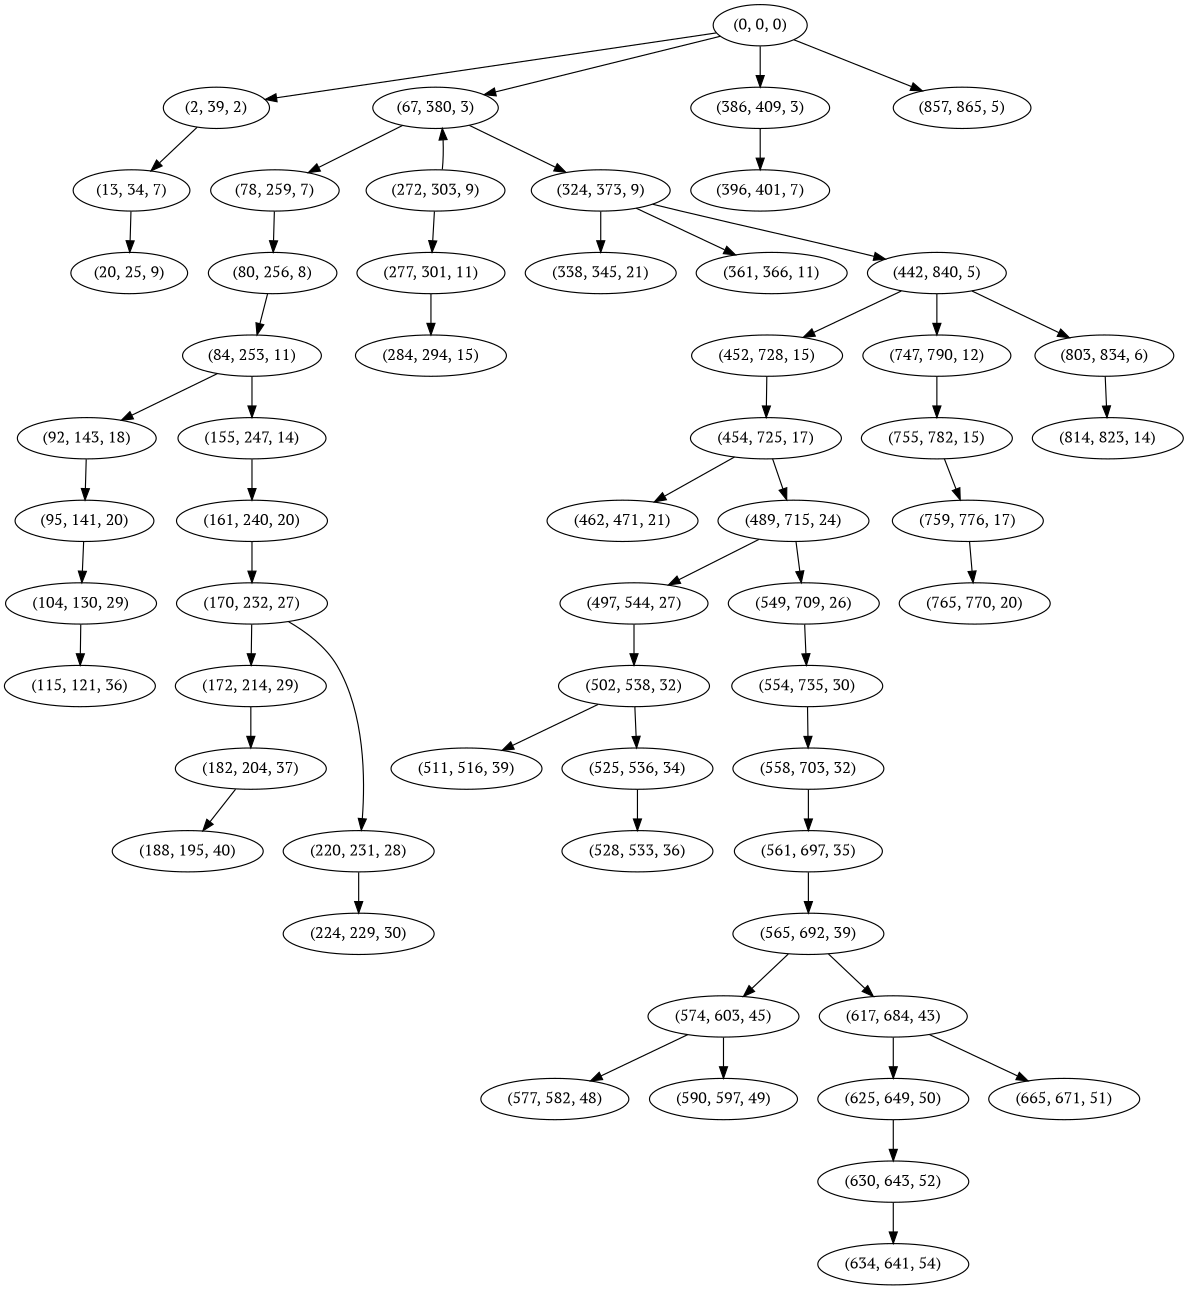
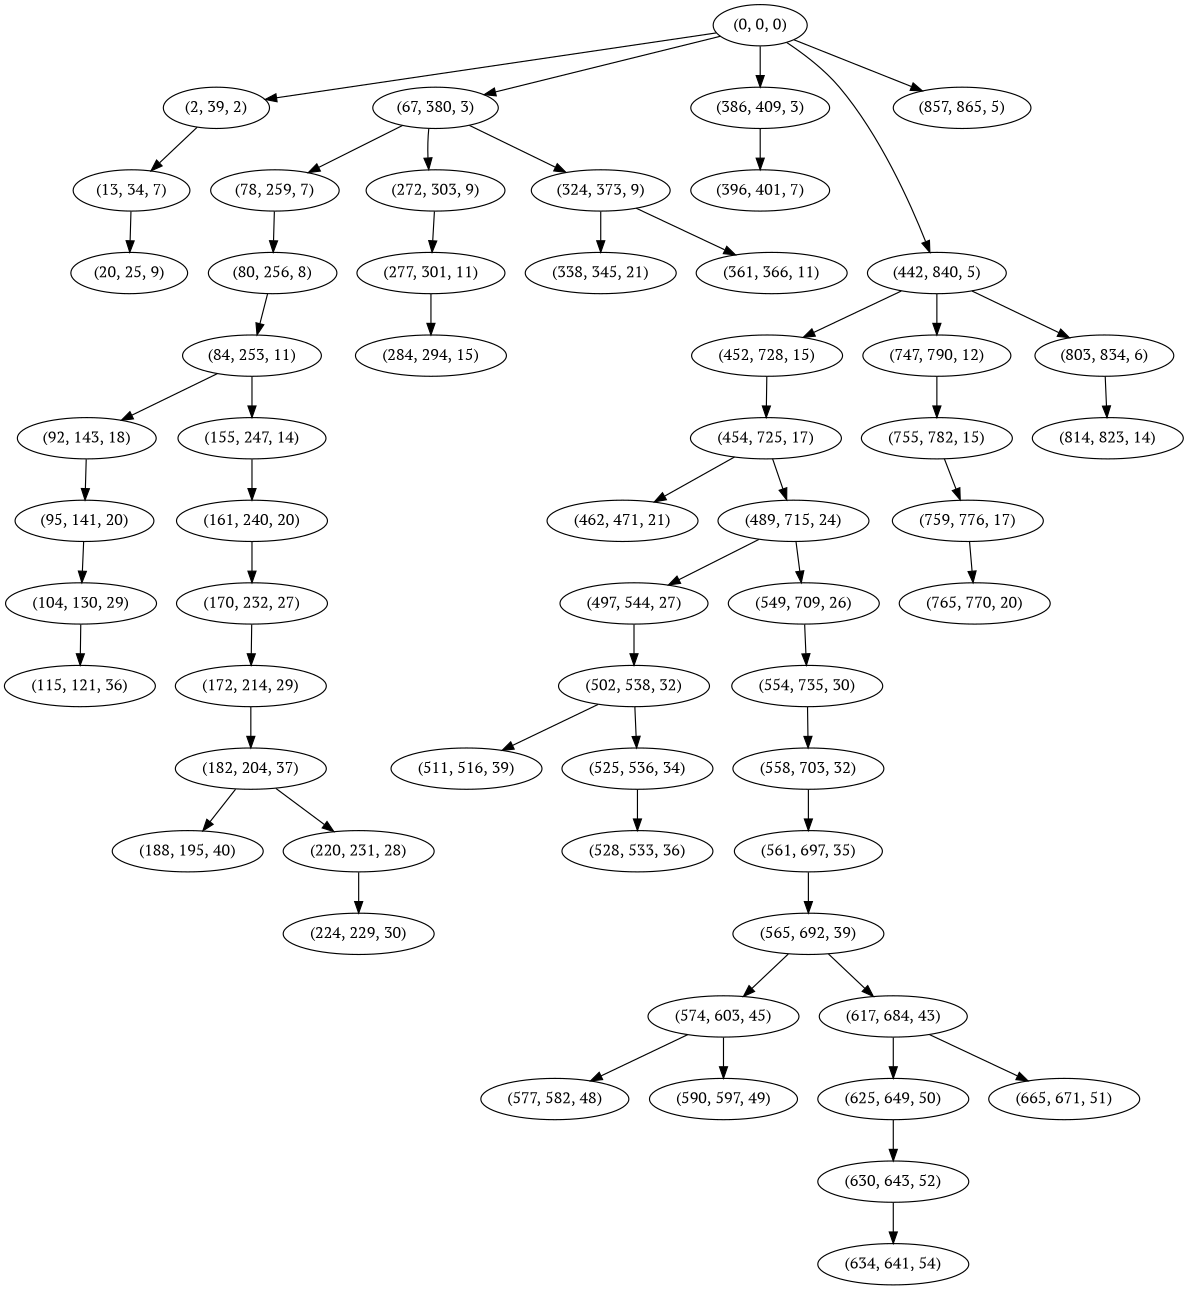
(443, 155) -> (428, 143)
(763, 230) -> (871, 131)
(354, 708) -> (300, 806)
